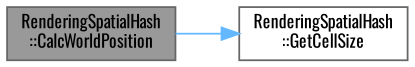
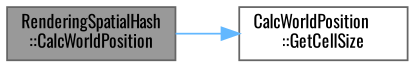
(323, 34) -> (323, 34)
